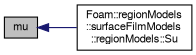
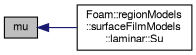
(135, 28) -> (135, 28)
